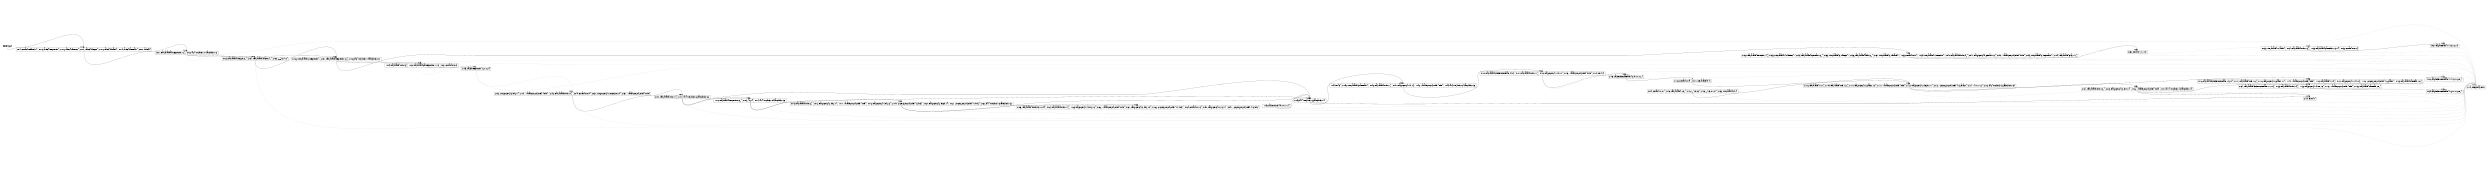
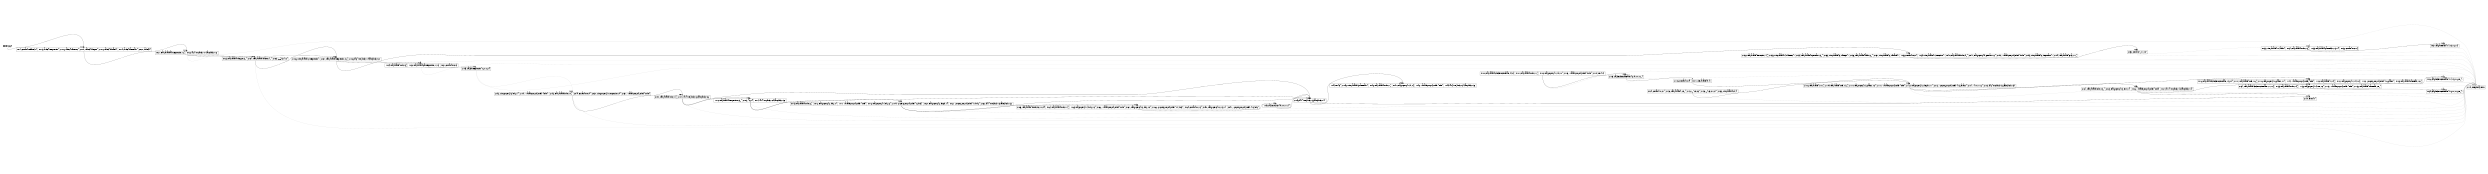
(1477, 87) -> none
none -> (1208, 111)
